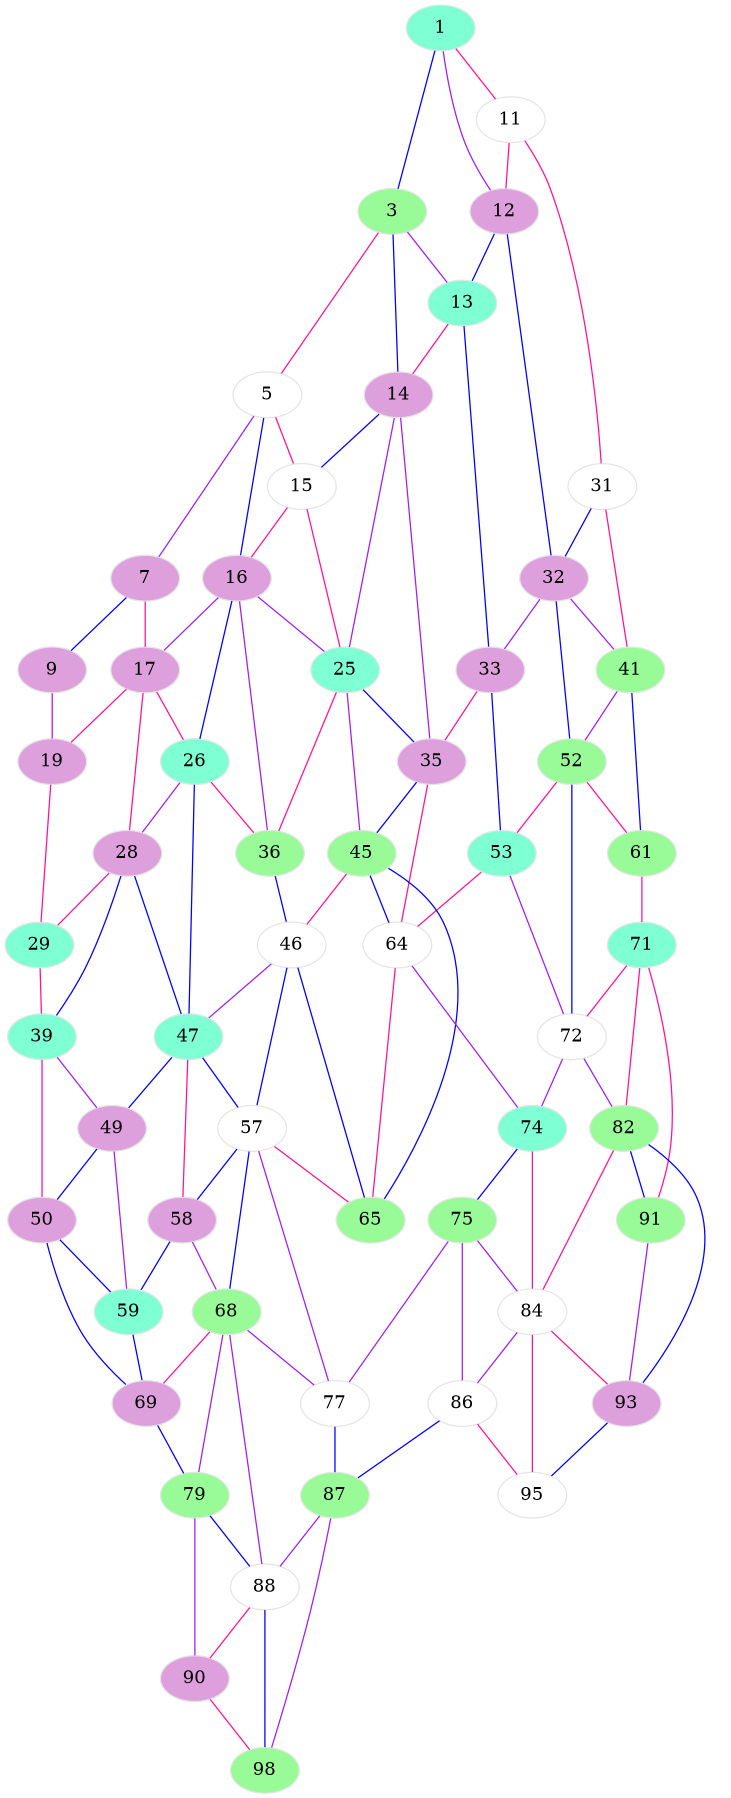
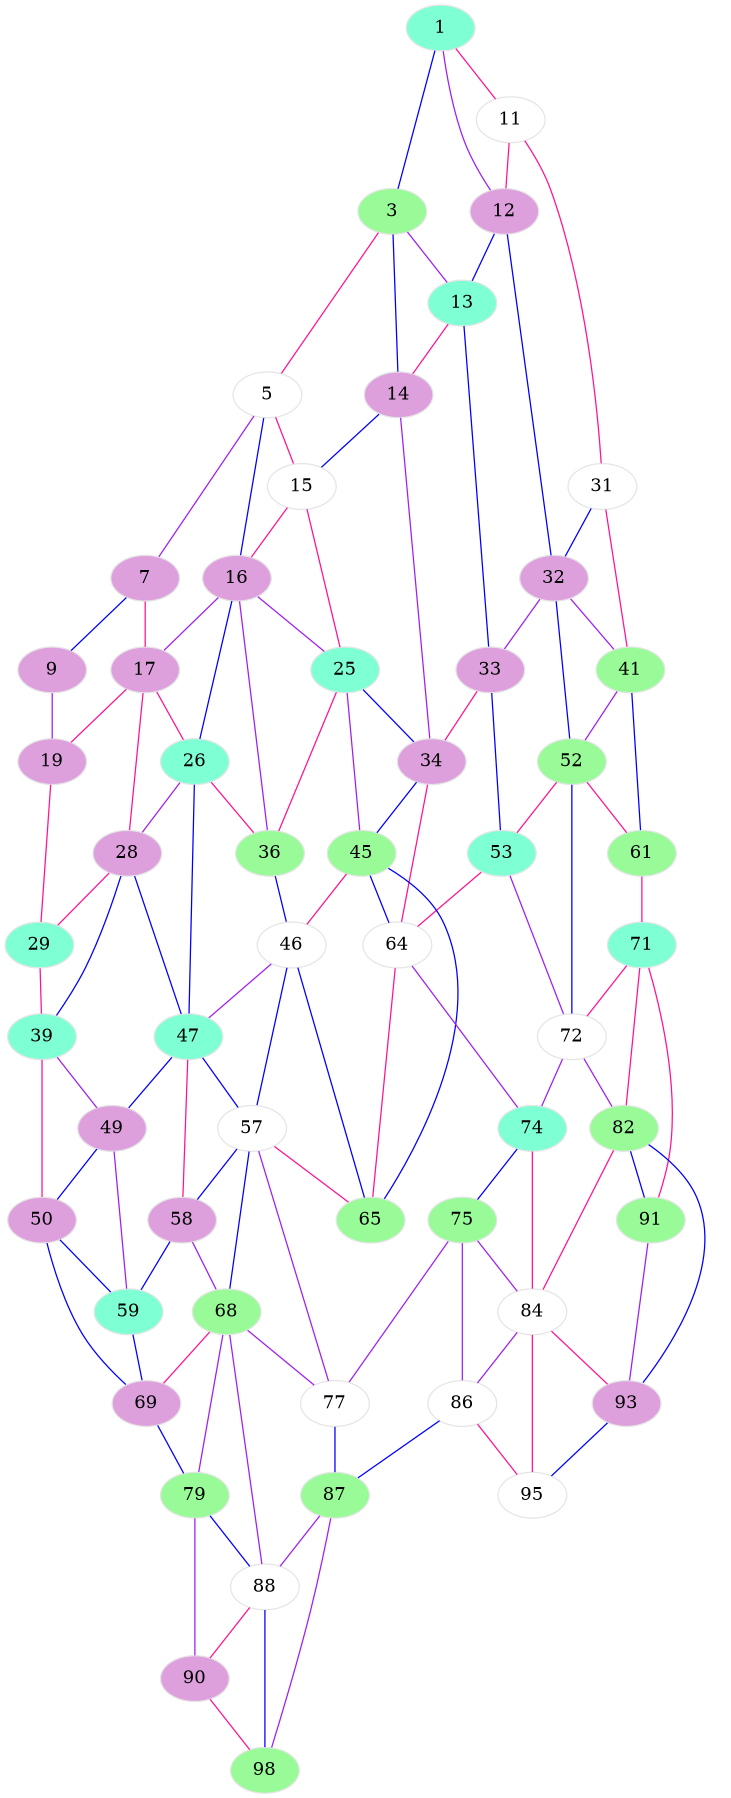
(372, 533) -> none
(432, 762) -> (432, 762)
